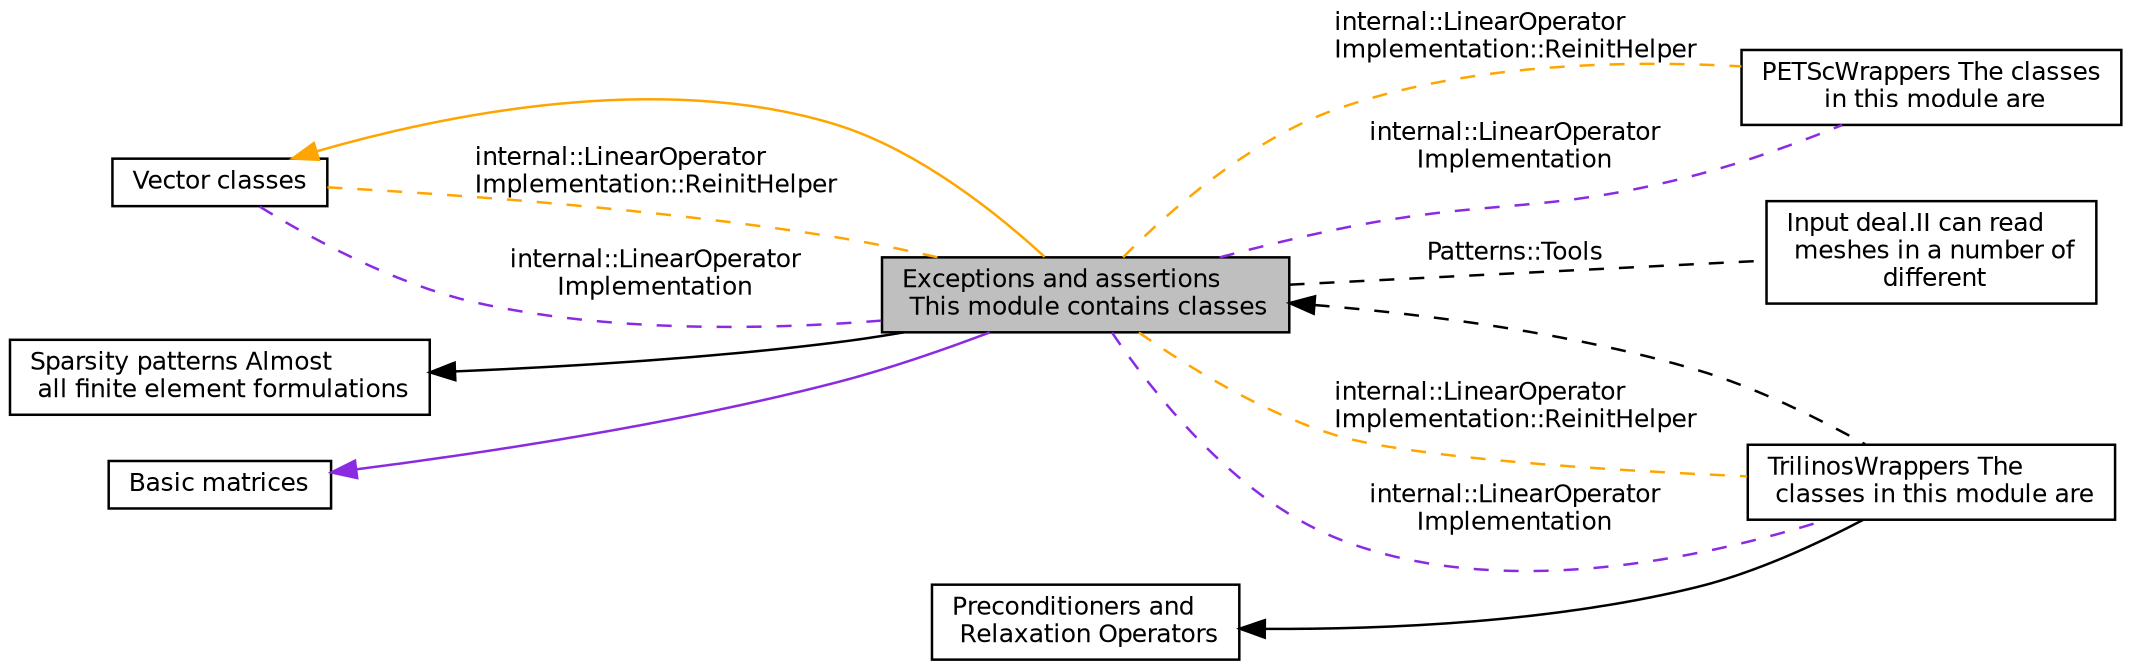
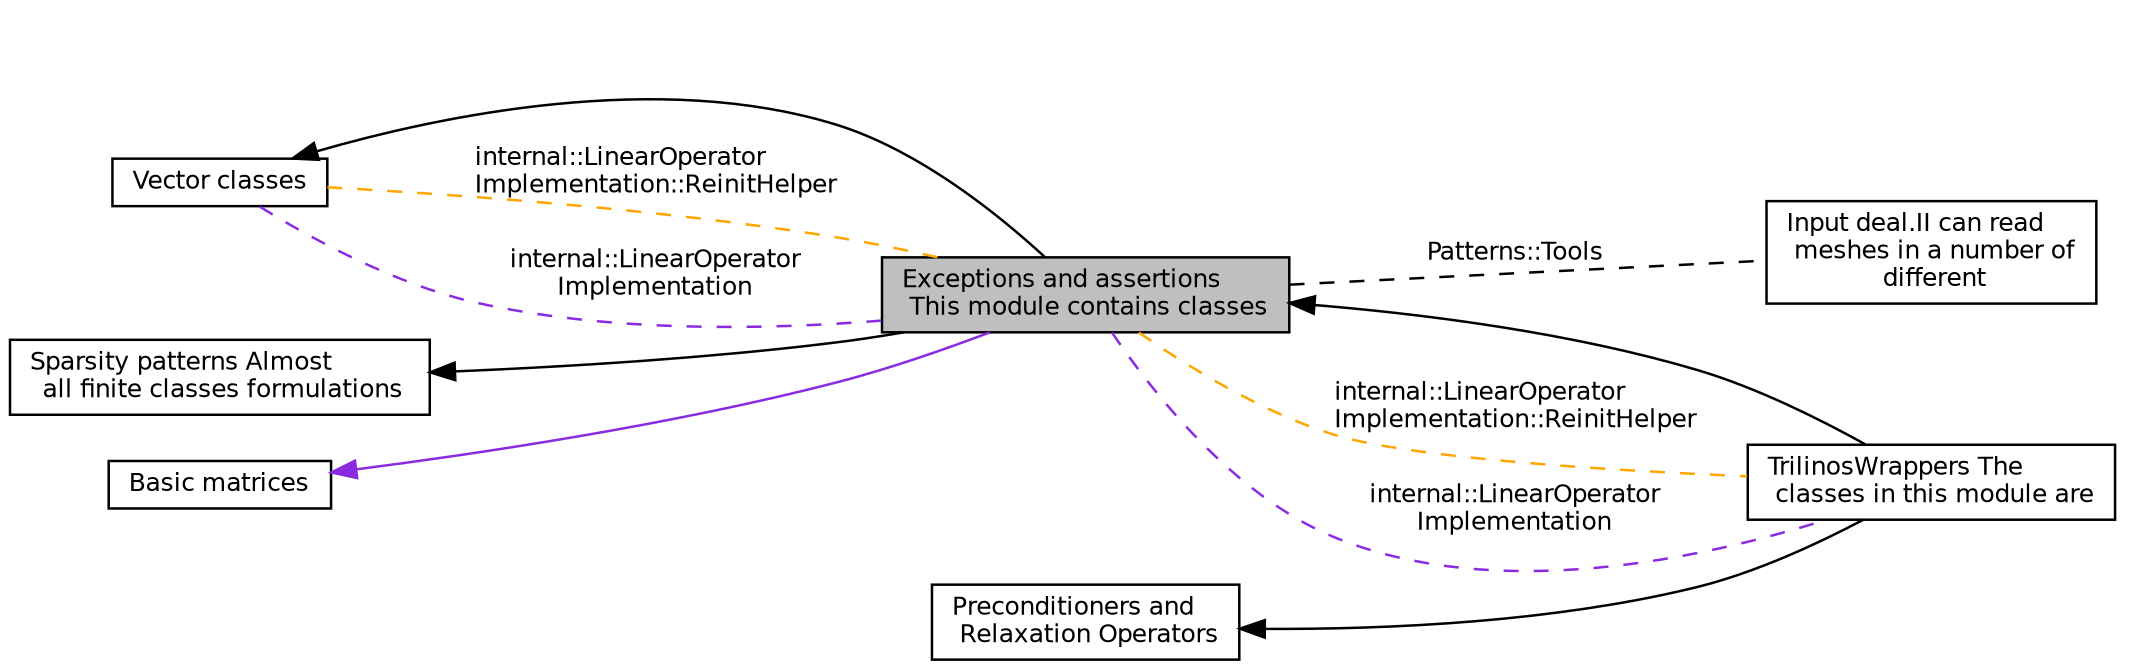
(1931, 87) -> none
(700, 101) -> (700, 101)
(1598, 345) -> (1598, 345)
(220, 377) -> (220, 377)
